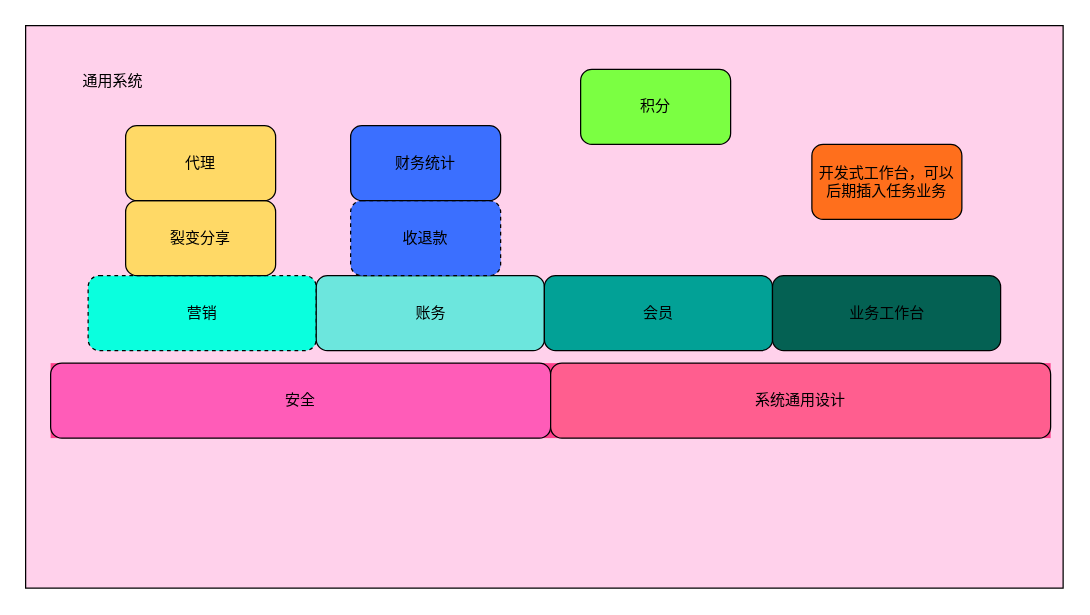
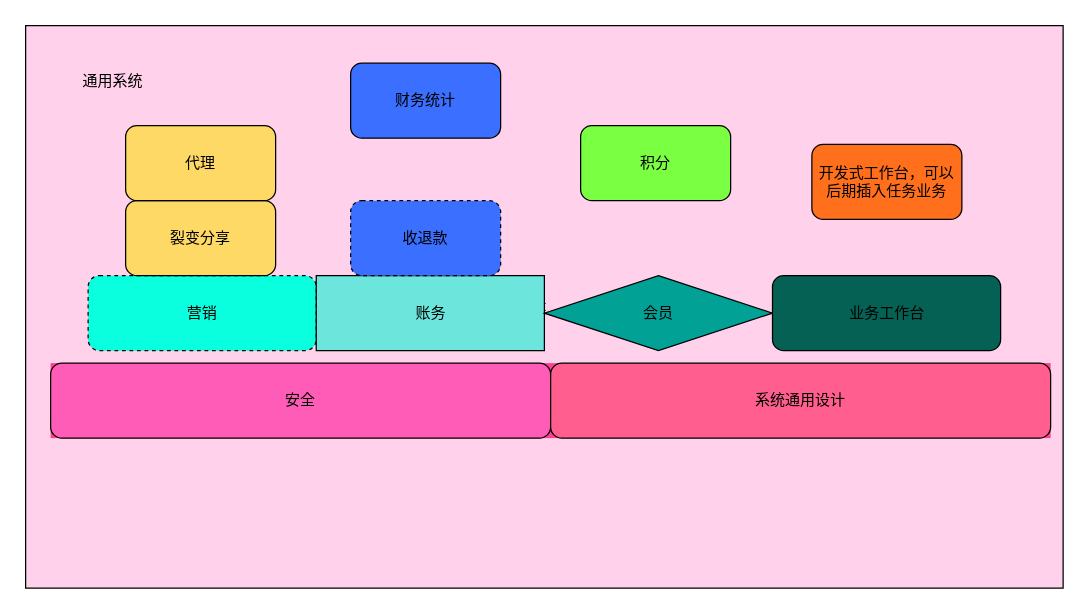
(656, 107) -> (656, 163)
(426, 163) -> (426, 101)
(430, 313) -> (430, 313)
(658, 313) -> (658, 313)
